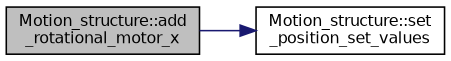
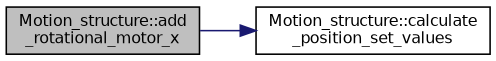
(350, 31) -> (373, 31)
